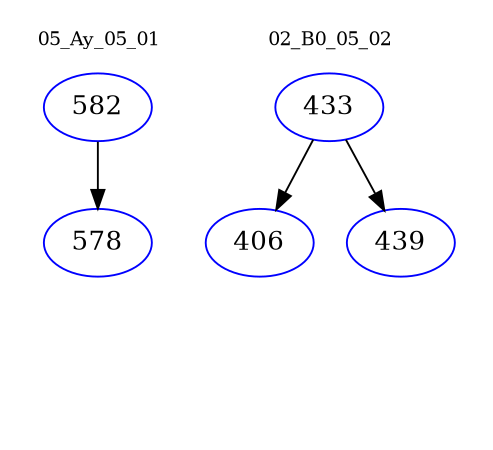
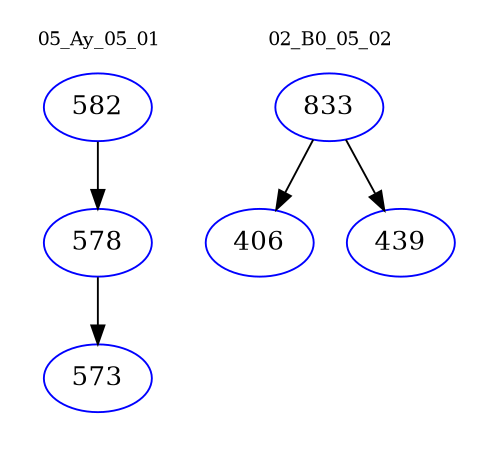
(329, 107) -> (329, 107)
none -> (98, 378)
